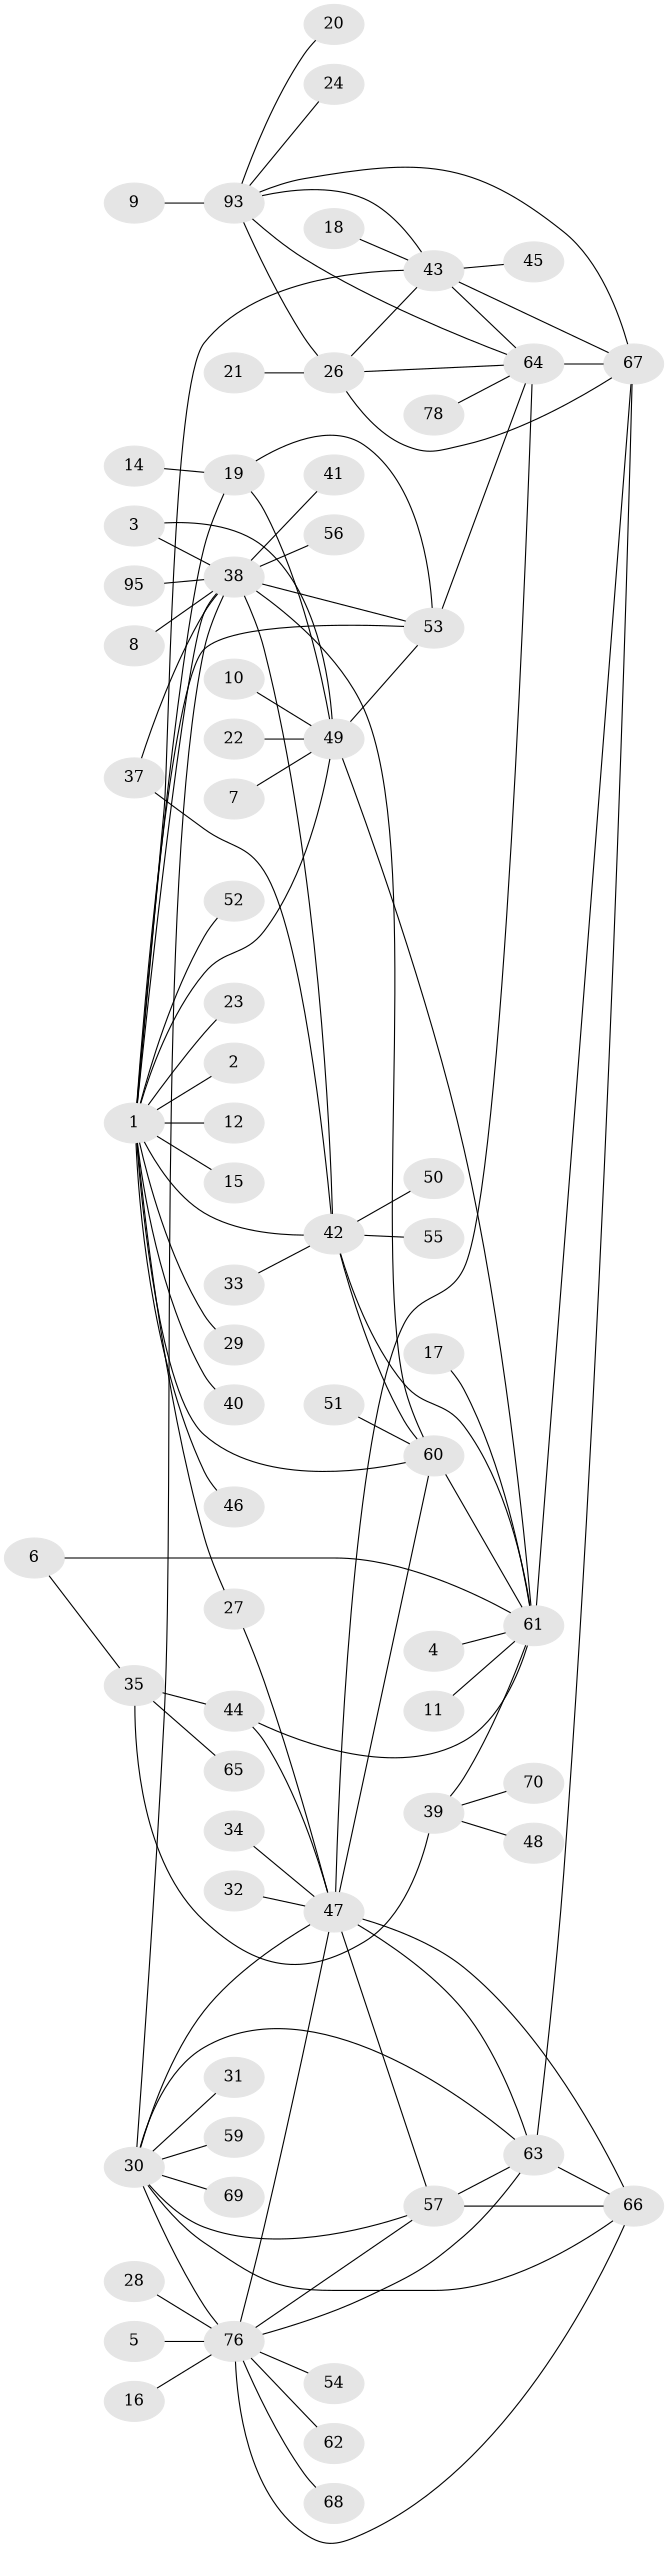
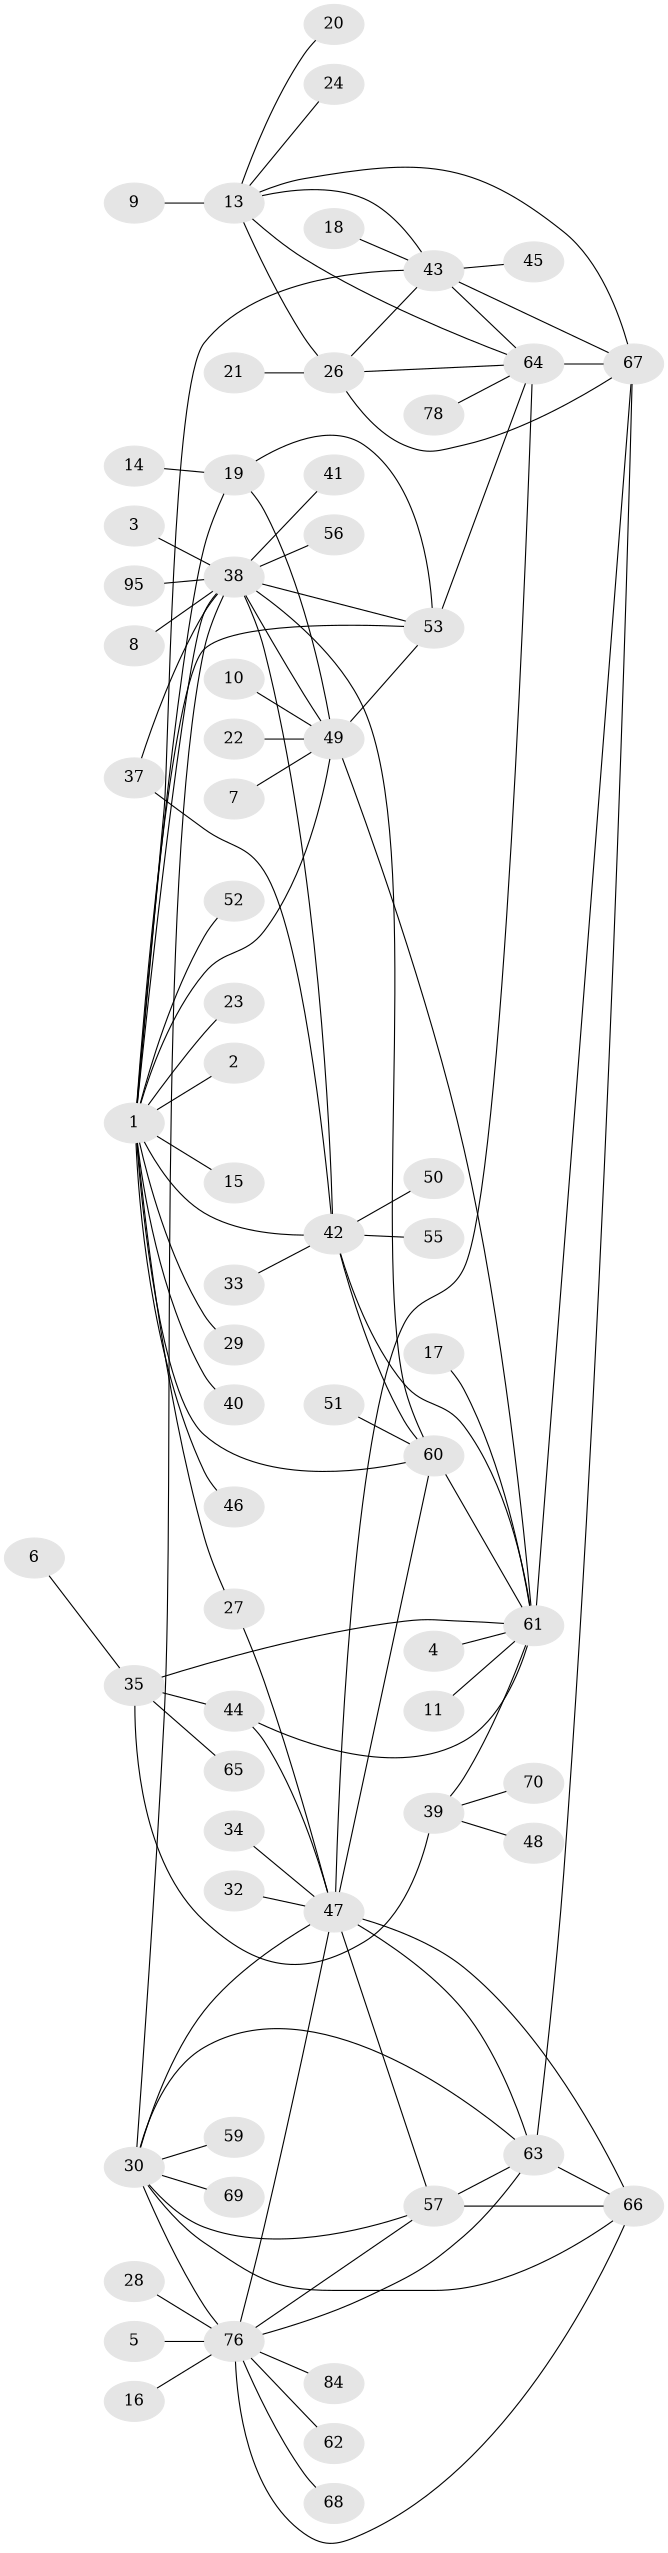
(234, 203) -> (234, 203)
(257, 542) -> (282, 659)
(234, 1123) -> none
(293, 1558) -> (331, 1633)
(234, 2077) -> none
(334, 2384) -> (334, 2384)
